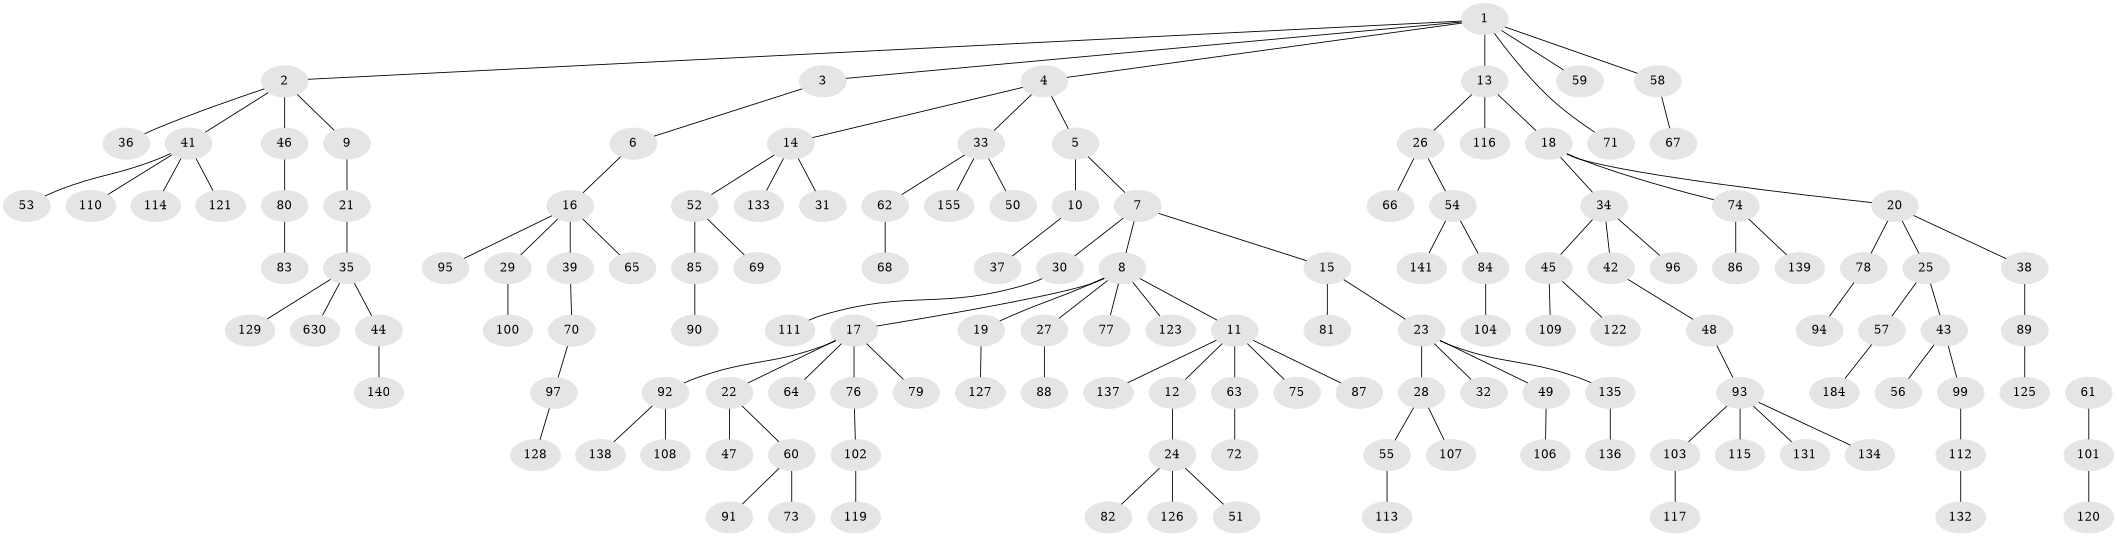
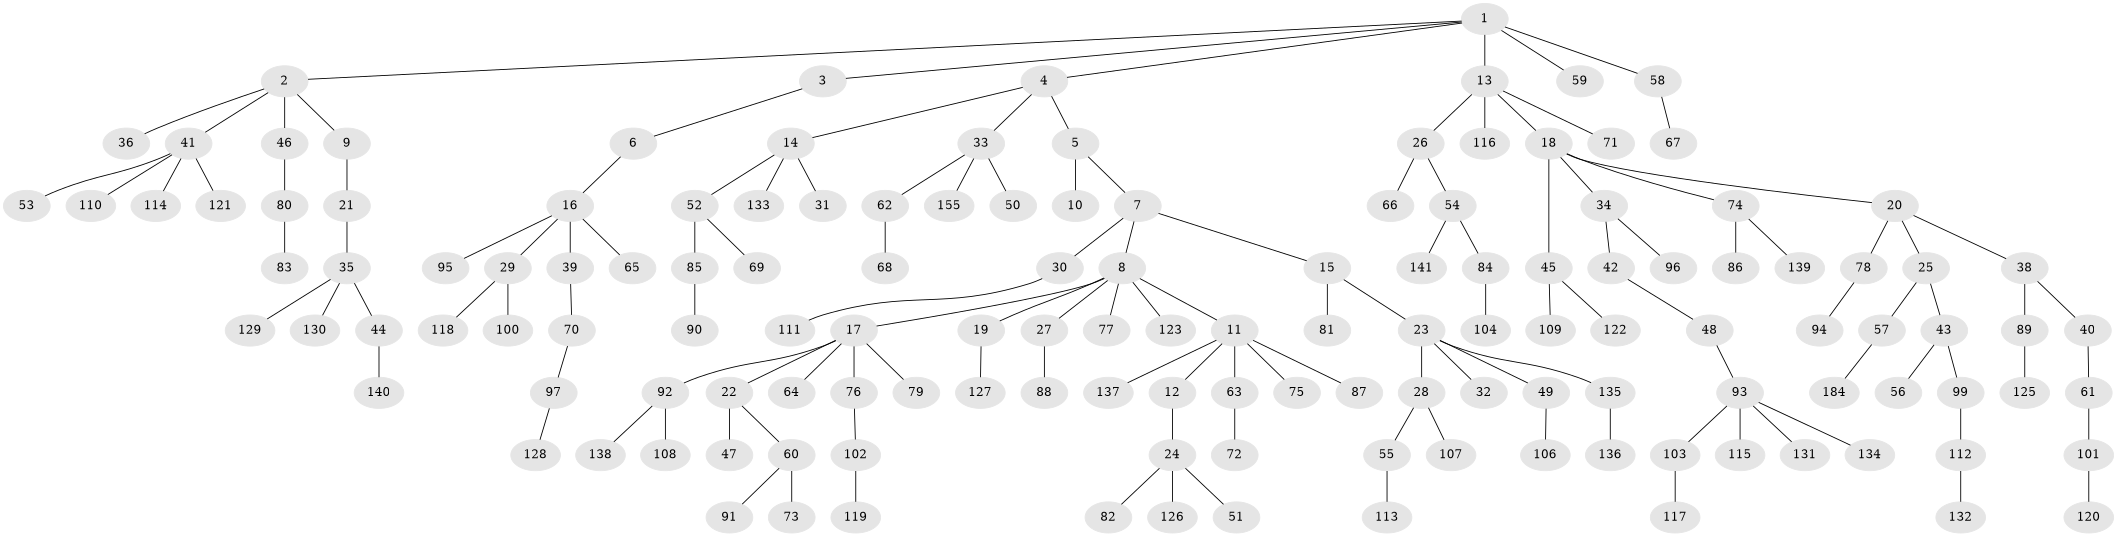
(1540, 88) -> (1548, 112)
(1577, 237) -> (1549, 206)
(998, 268) -> none
(315, 331) -> (315, 331)
none -> (443, 331)
none -> (2088, 331)
